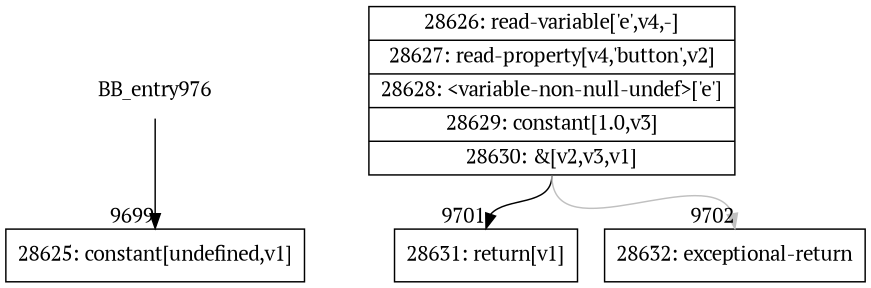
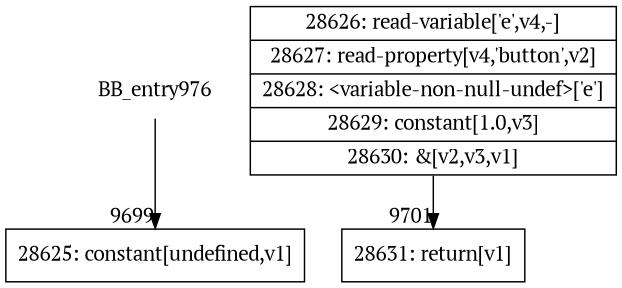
(735, 255) -> none
